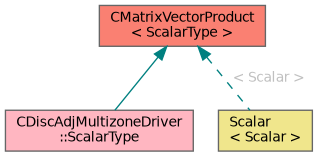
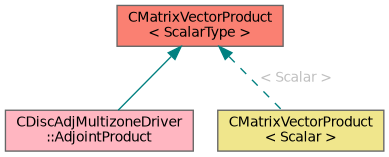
(99, 131) -> (99, 131)
(265, 131) -> (301, 131)
